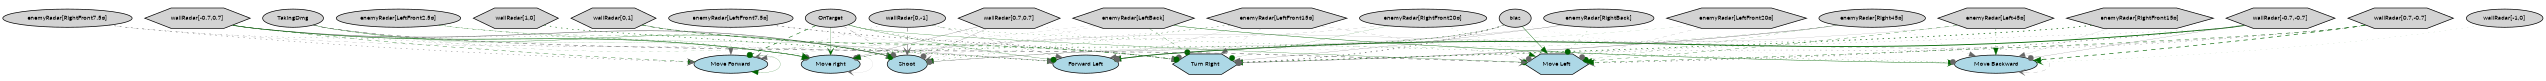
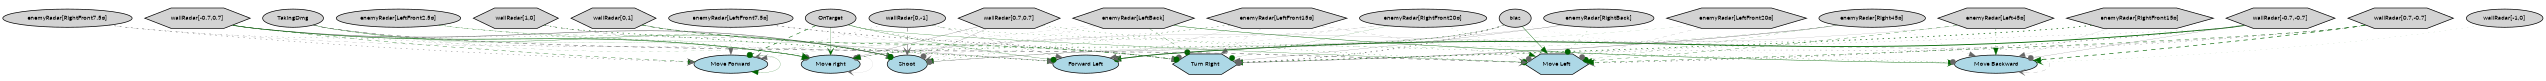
(867, 40) -> (717, 38)
none -> (1282, 49)
(1313, 49) -> (1250, 42)
